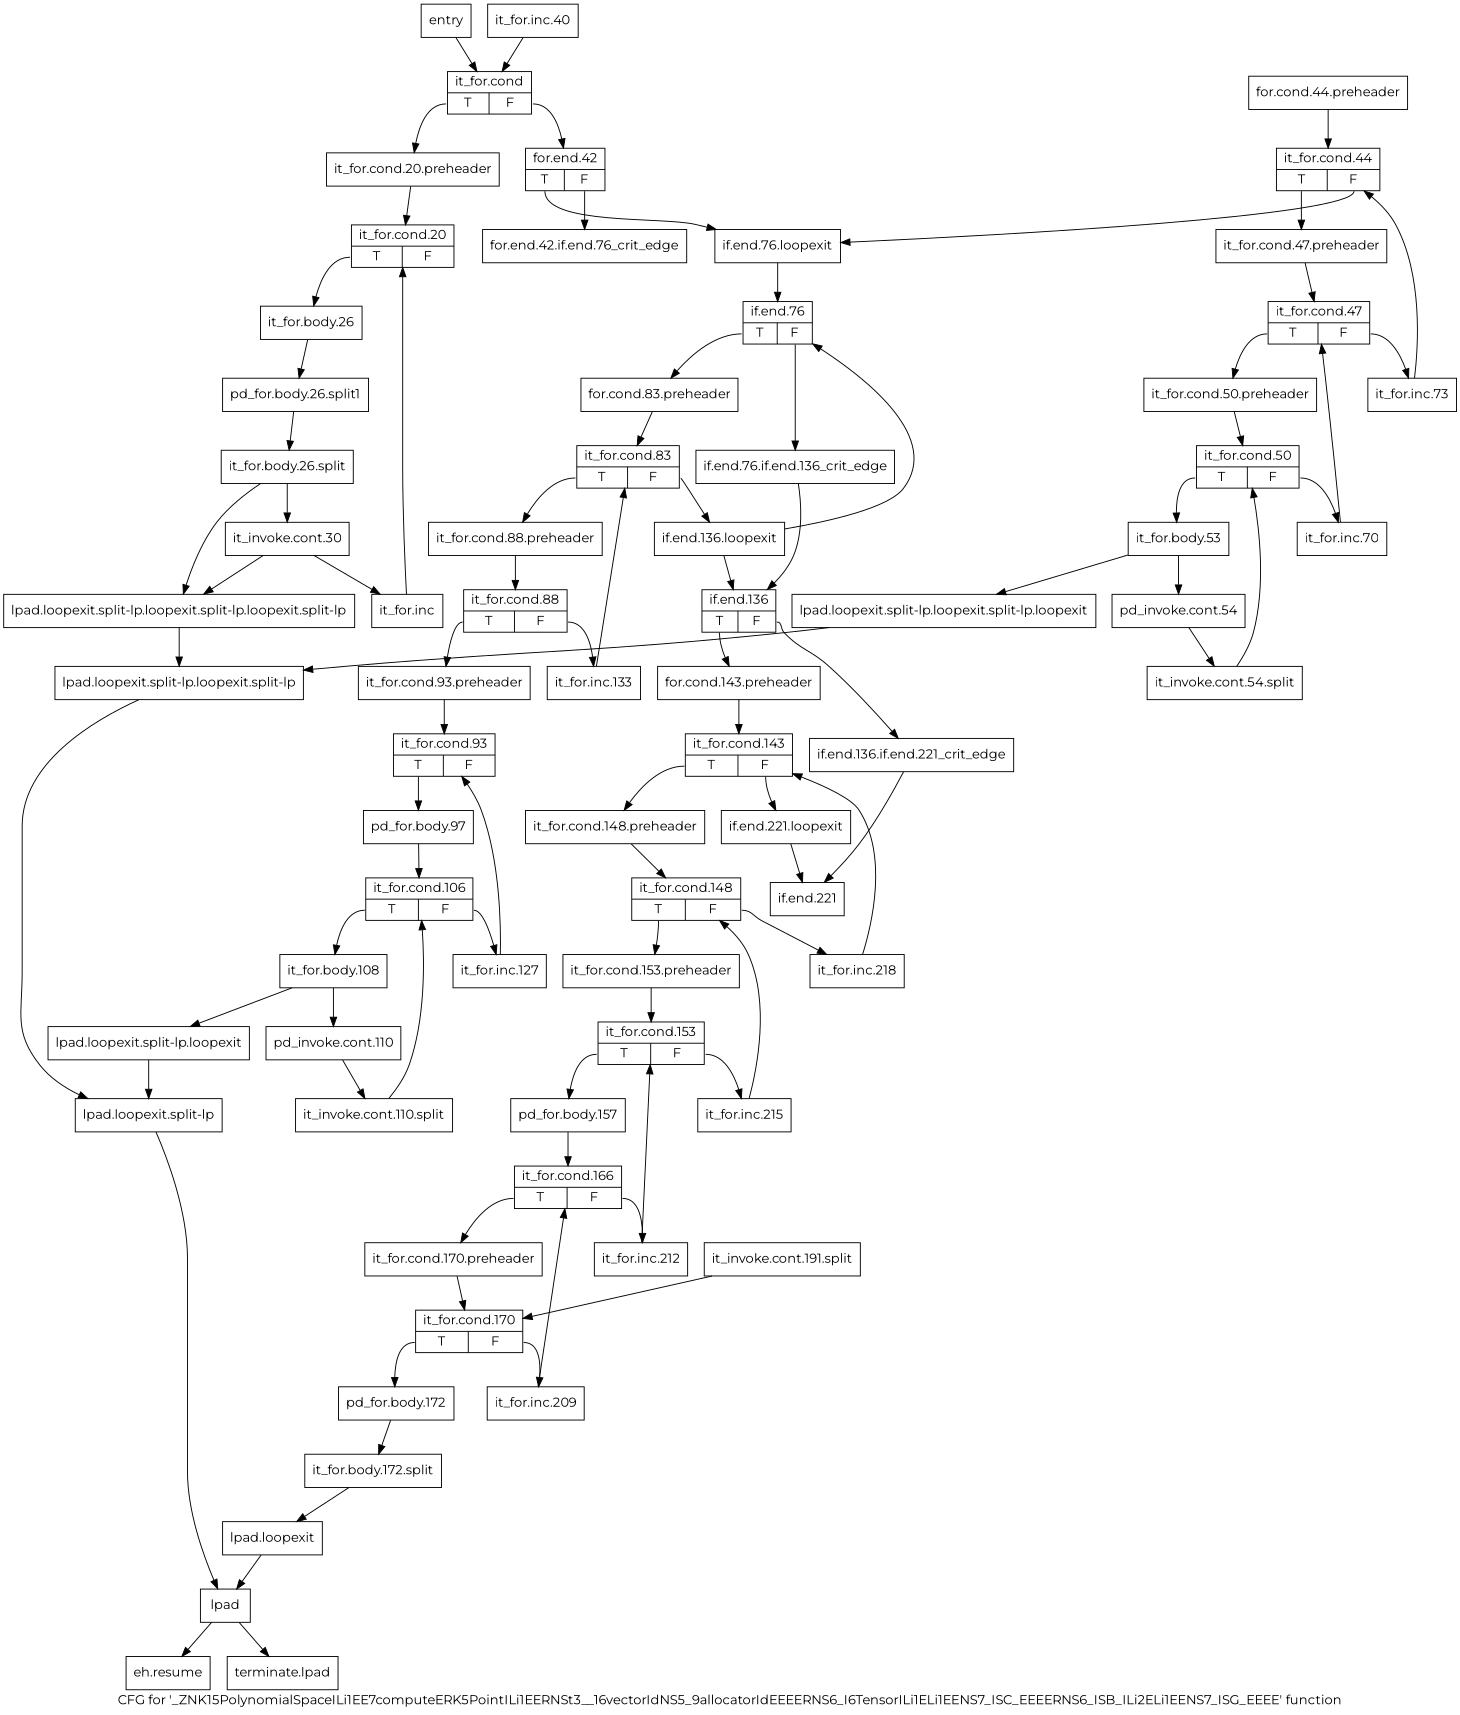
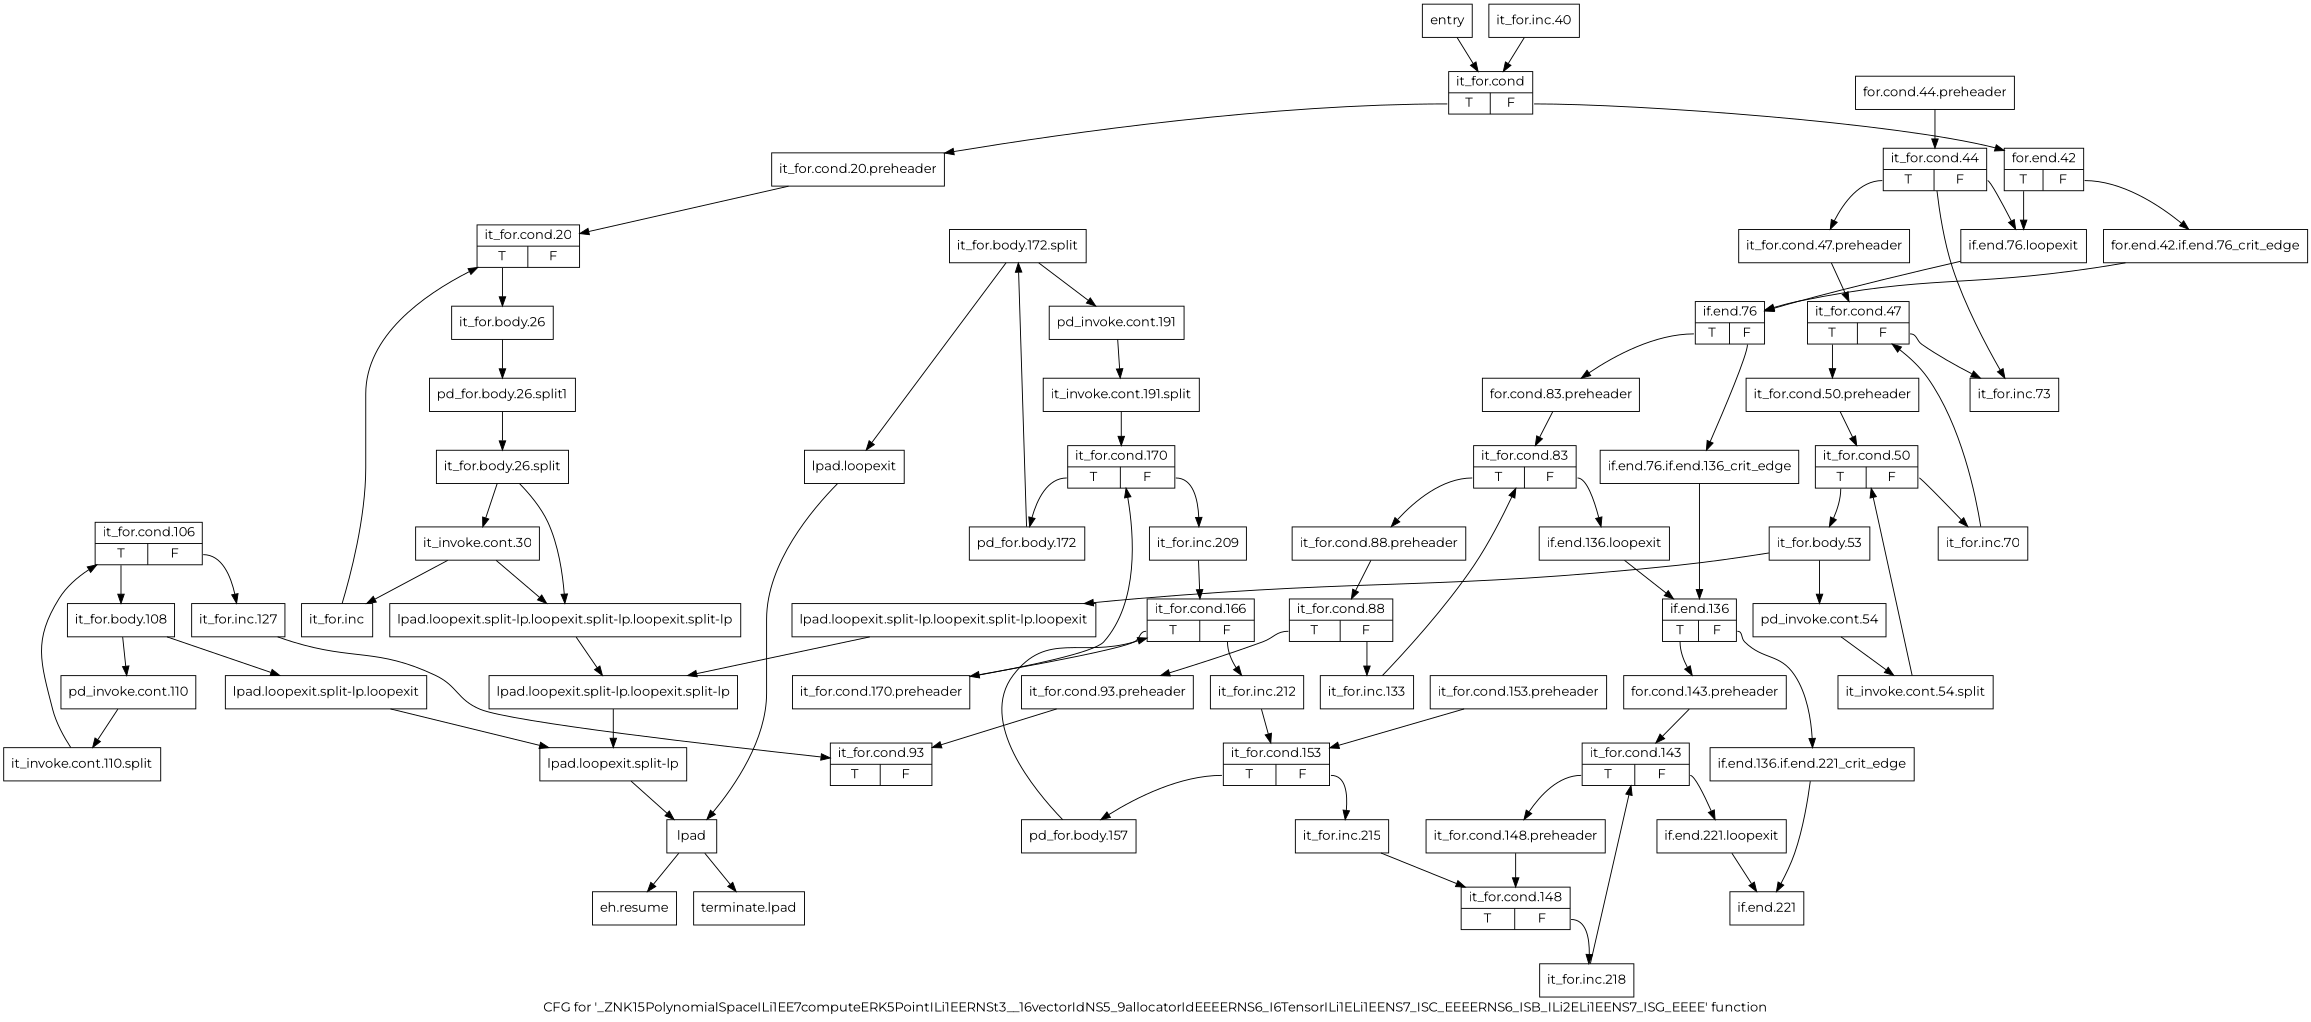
(1414, 281) -> (1960, 289)
none -> (1117, 323)
(913, 464) -> (1949, 282)
(418, 827) -> none
(658, 933) -> none
